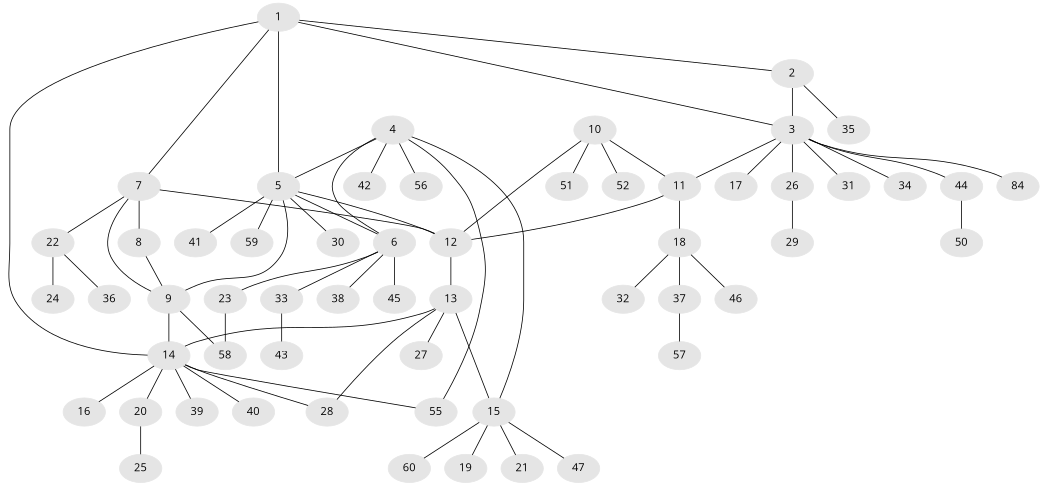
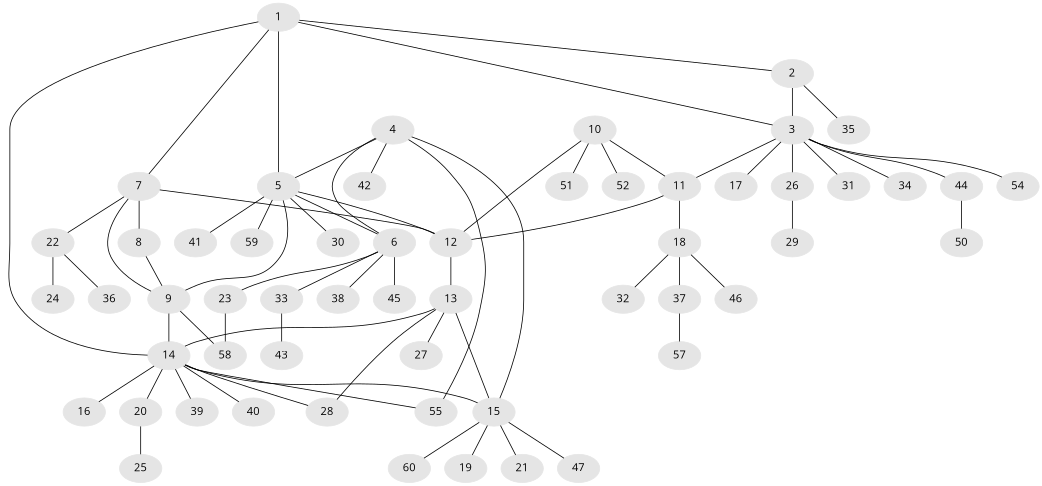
(421, 186) -> none
(1018, 186) -> (1018, 186)
none -> (331, 384)
